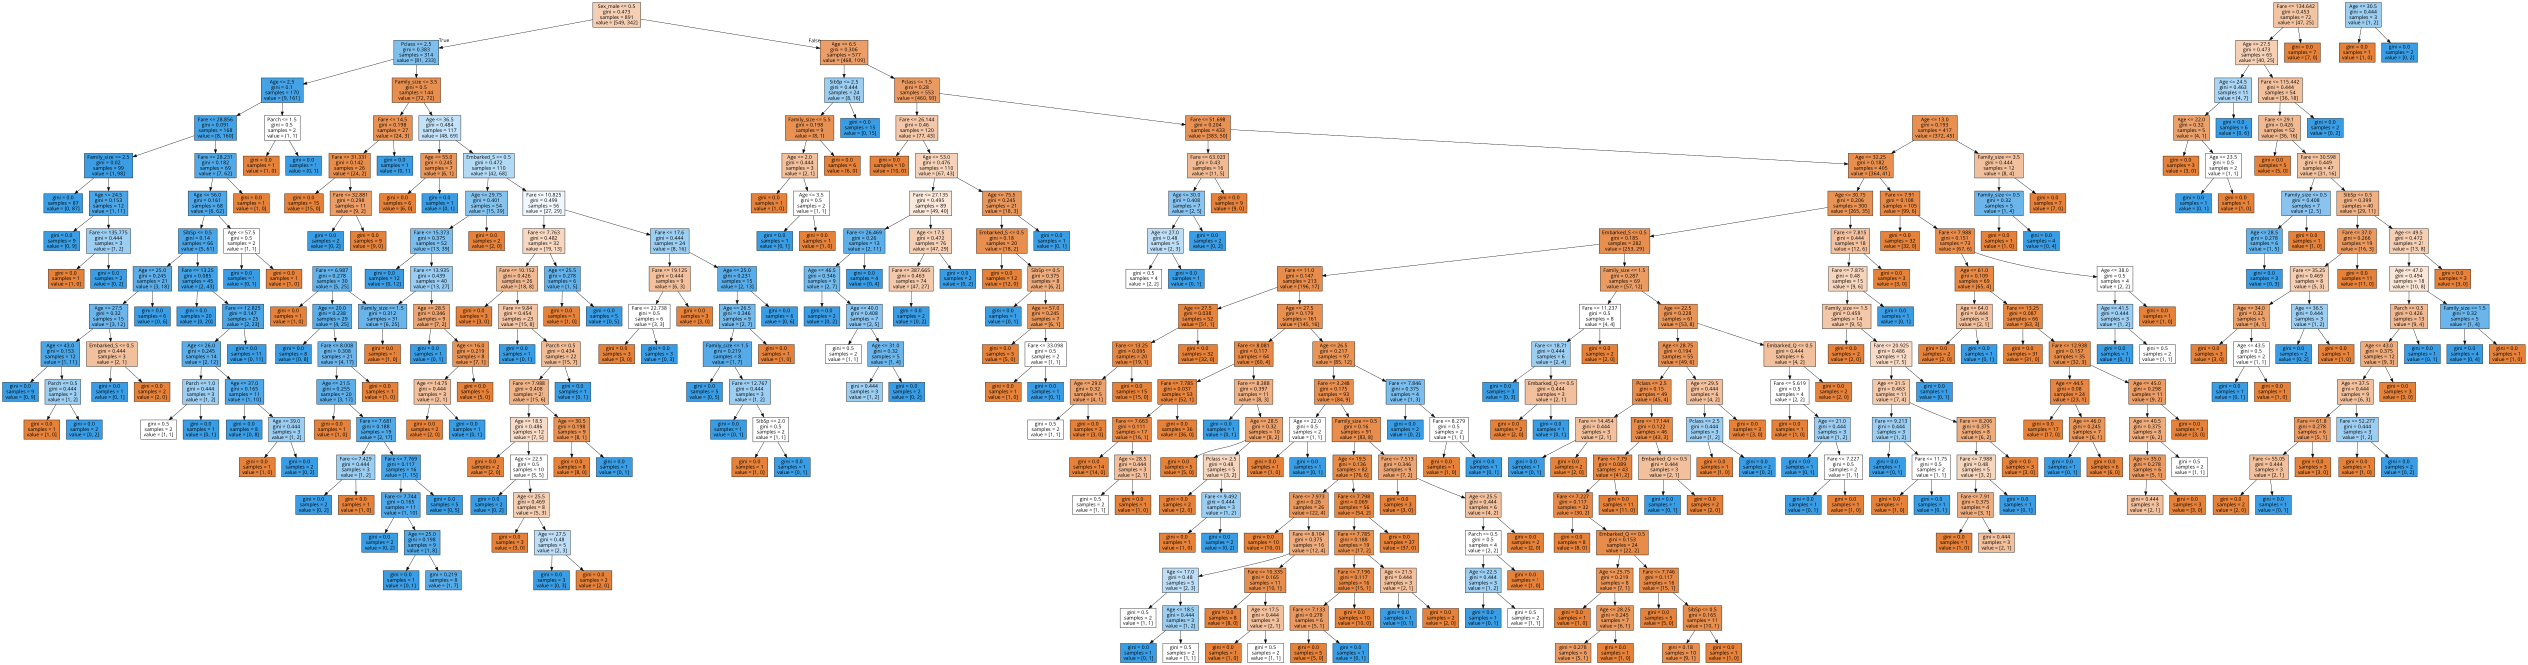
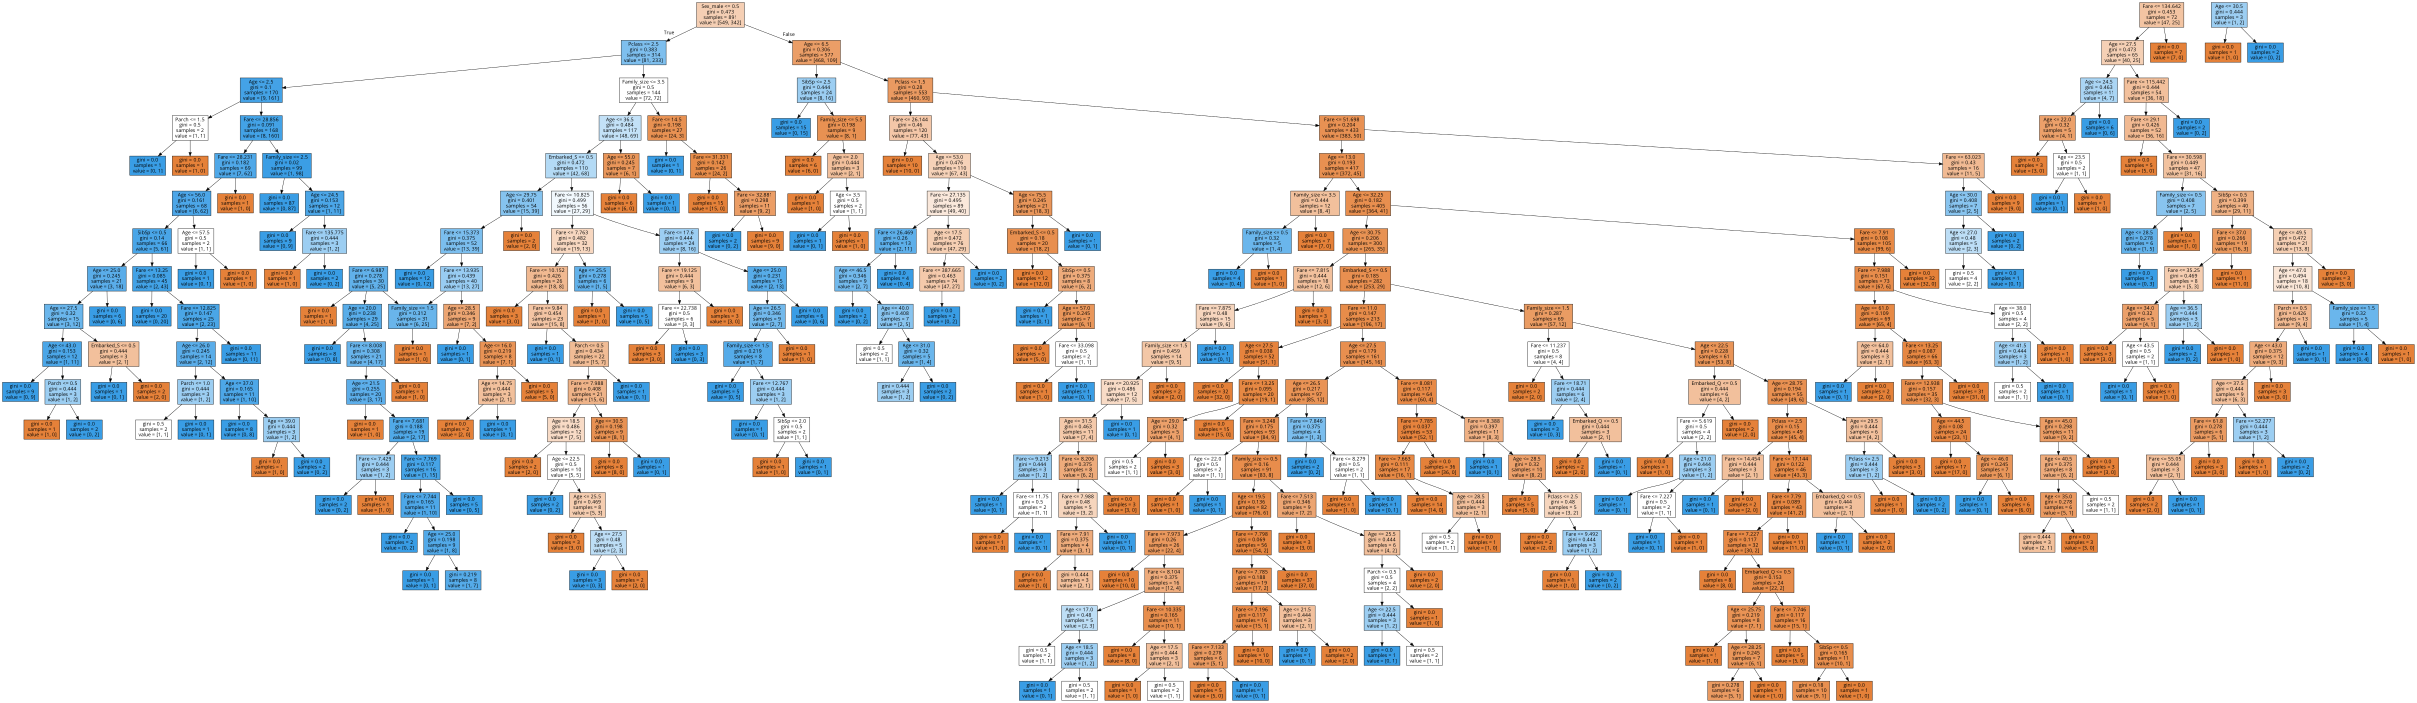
(416, 90) -> (644, 90)
(1537, 147) -> (1342, 145)
